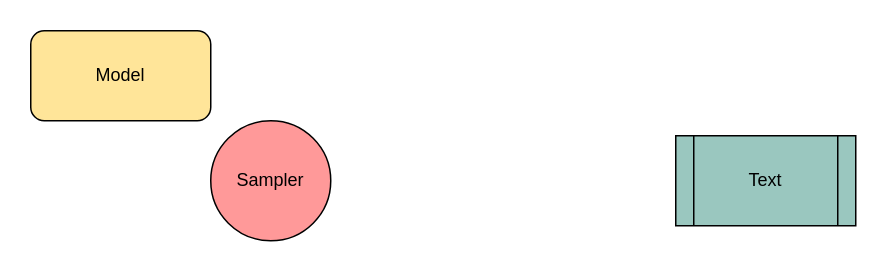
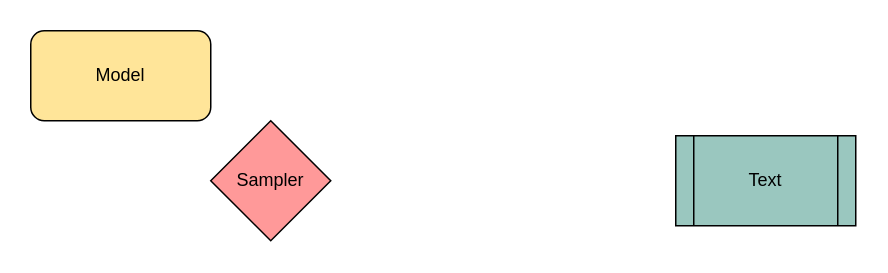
(271, 181) -> (271, 181)
